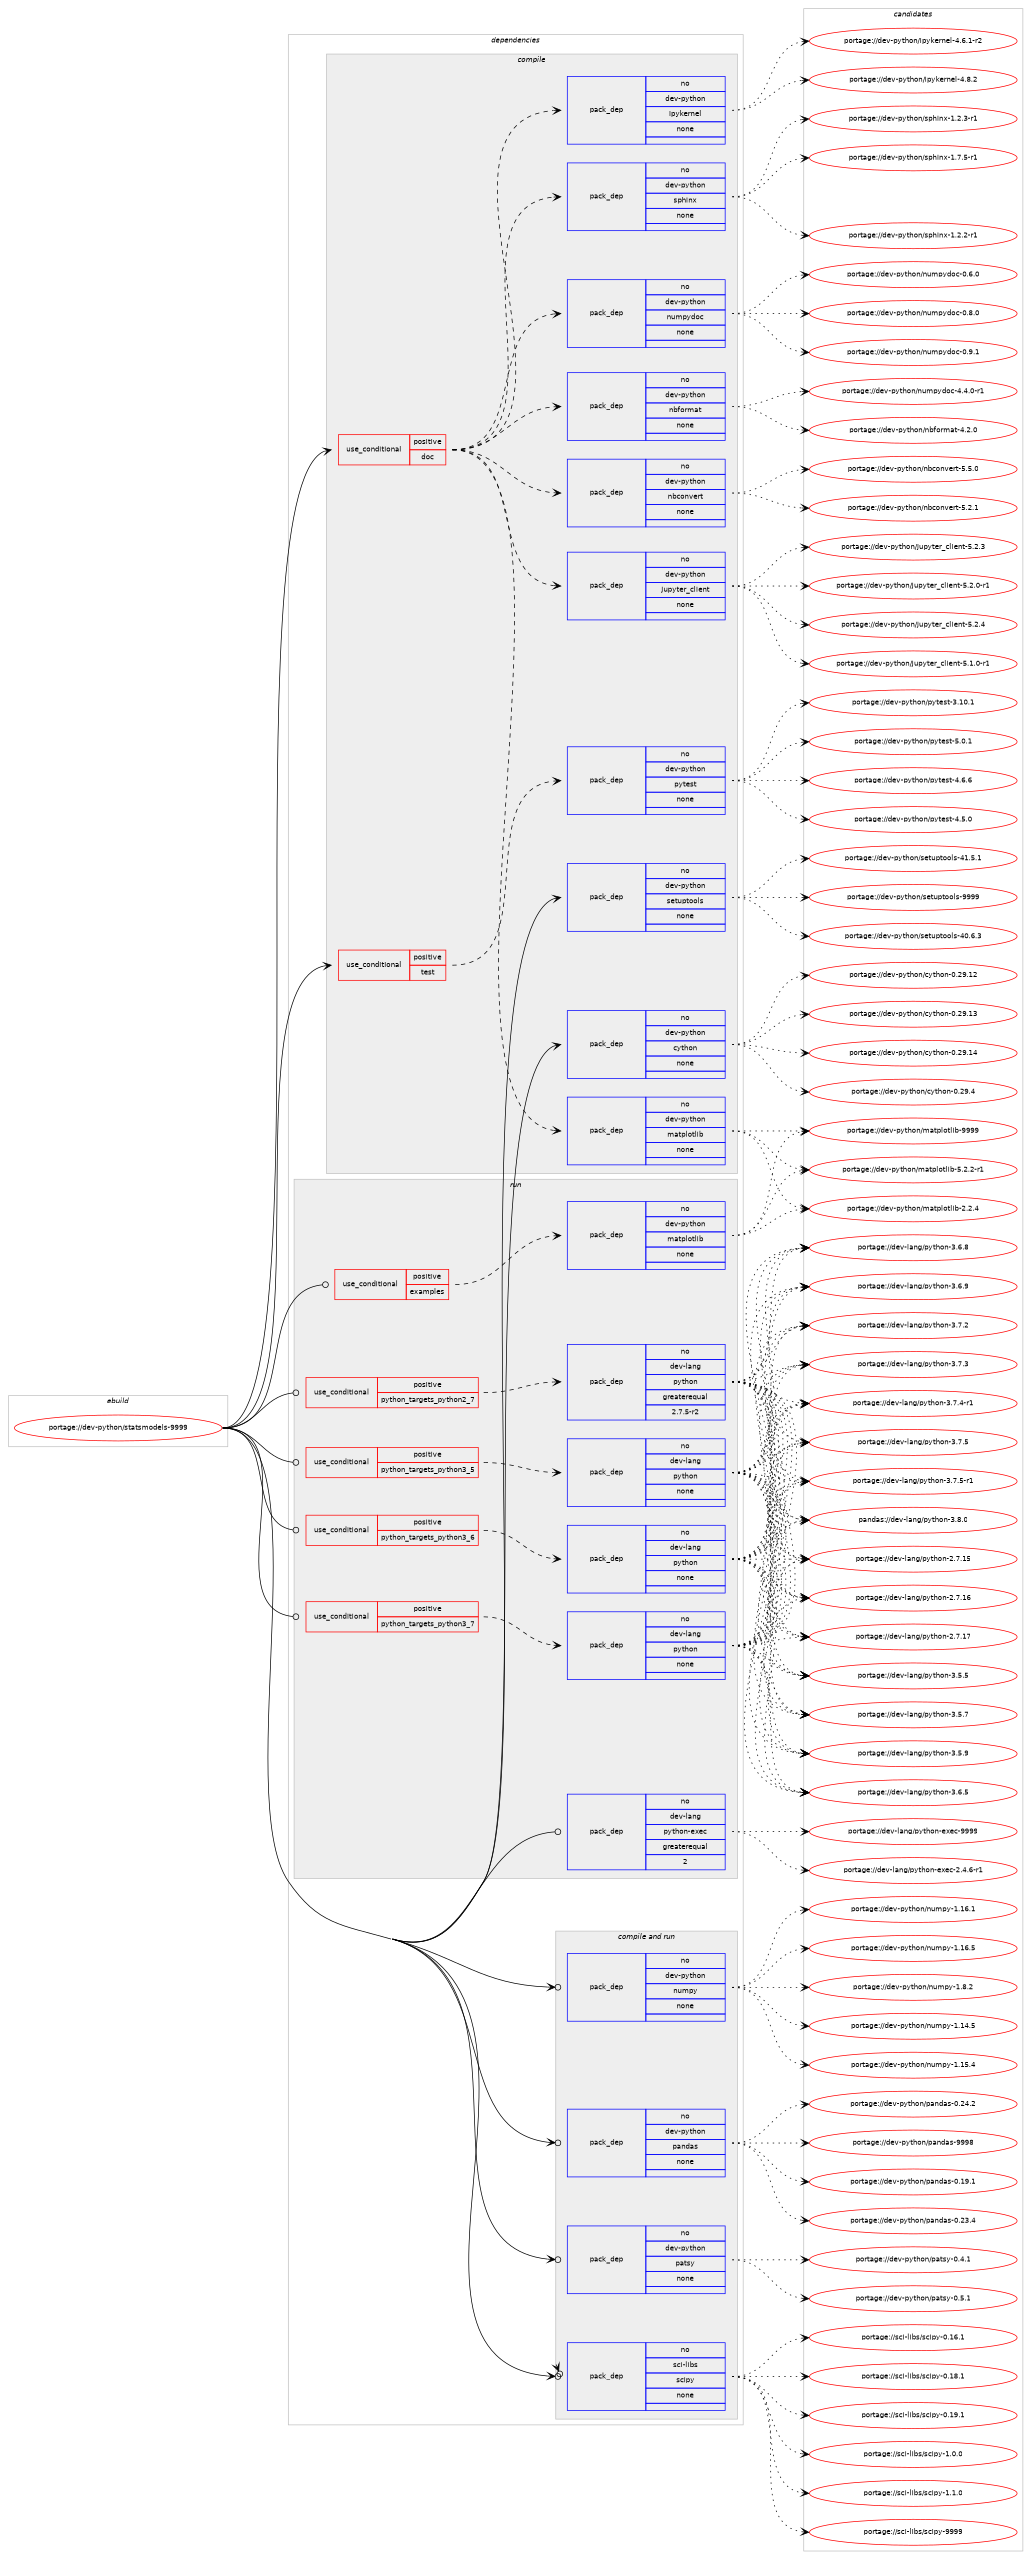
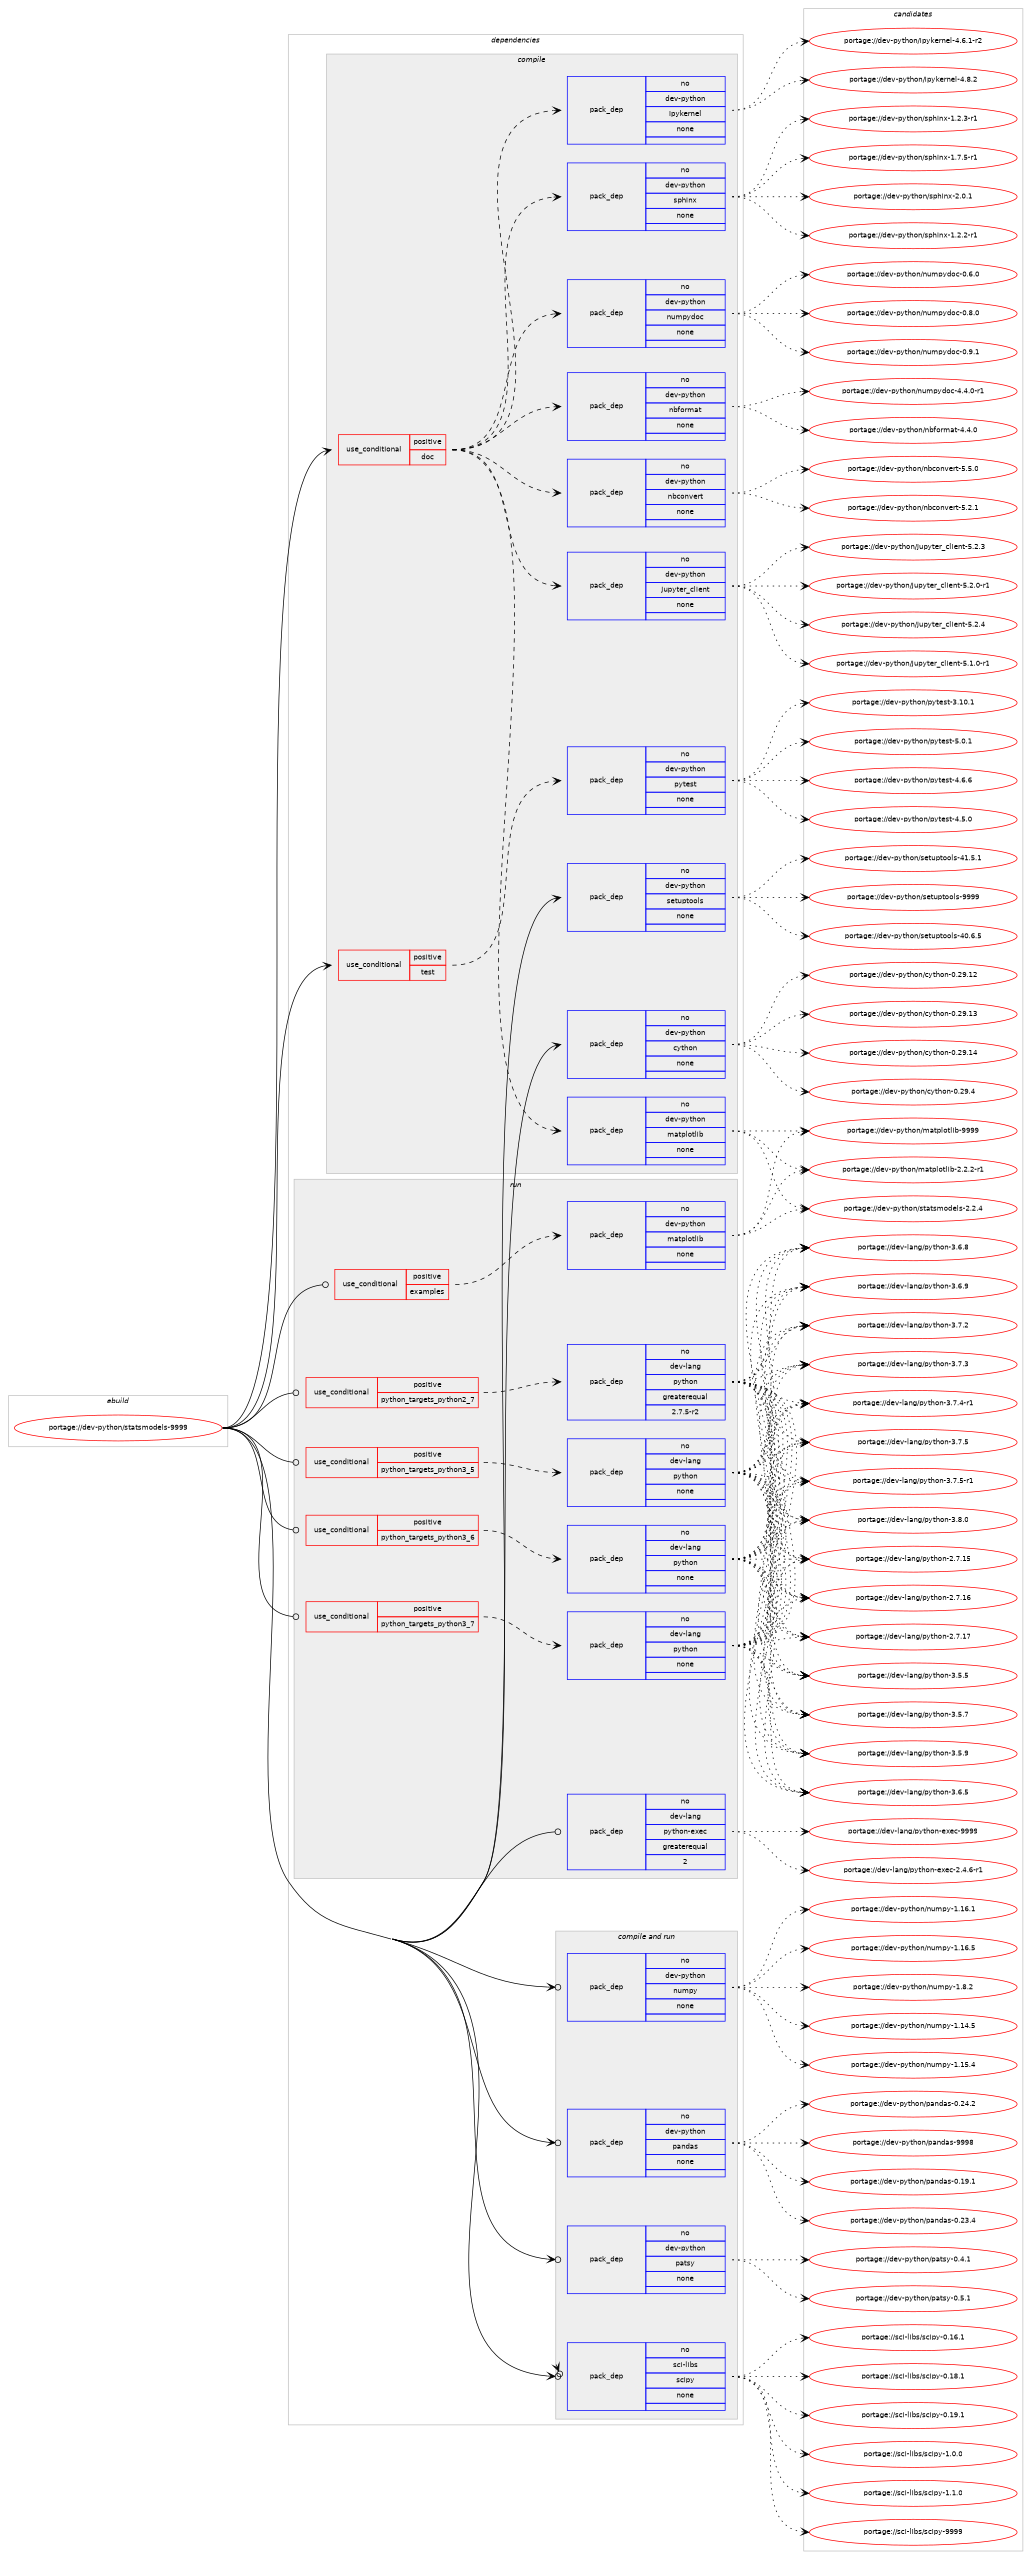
none -> (913, 197)
(913, 430) -> (913, 430)
(913, 936) -> (913, 936)
(913, 1170) -> (913, 1170)
(913, 1209) -> (913, 1209)
(913, 1520) -> (913, 1520)
